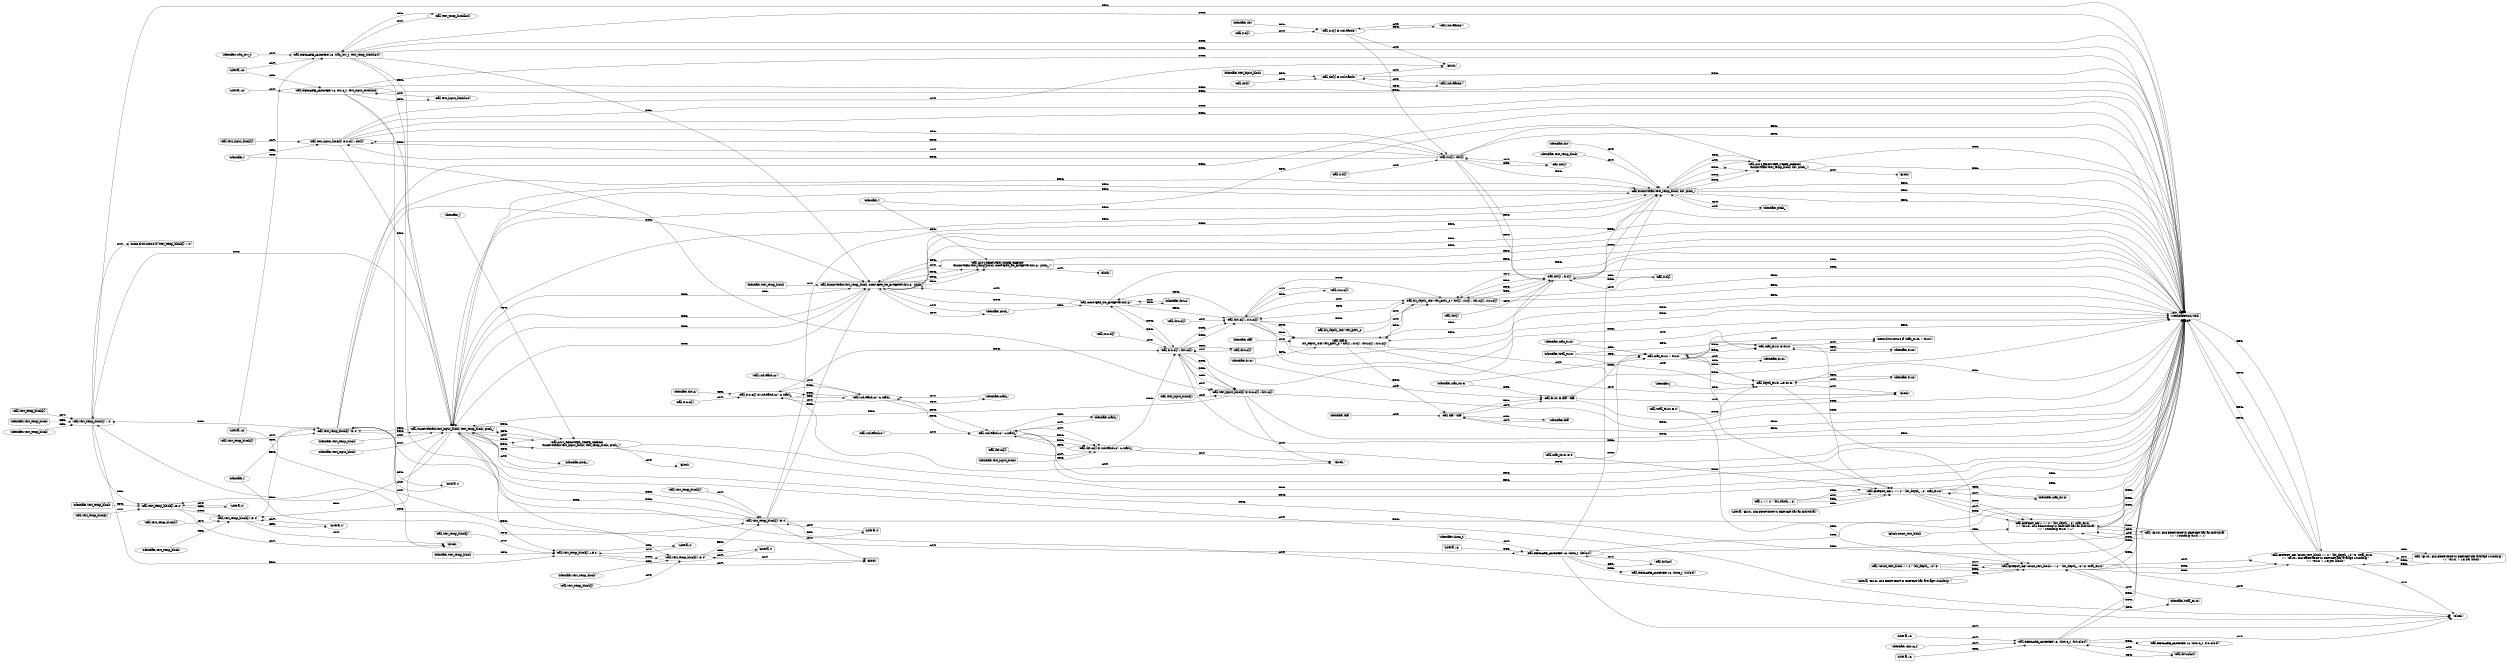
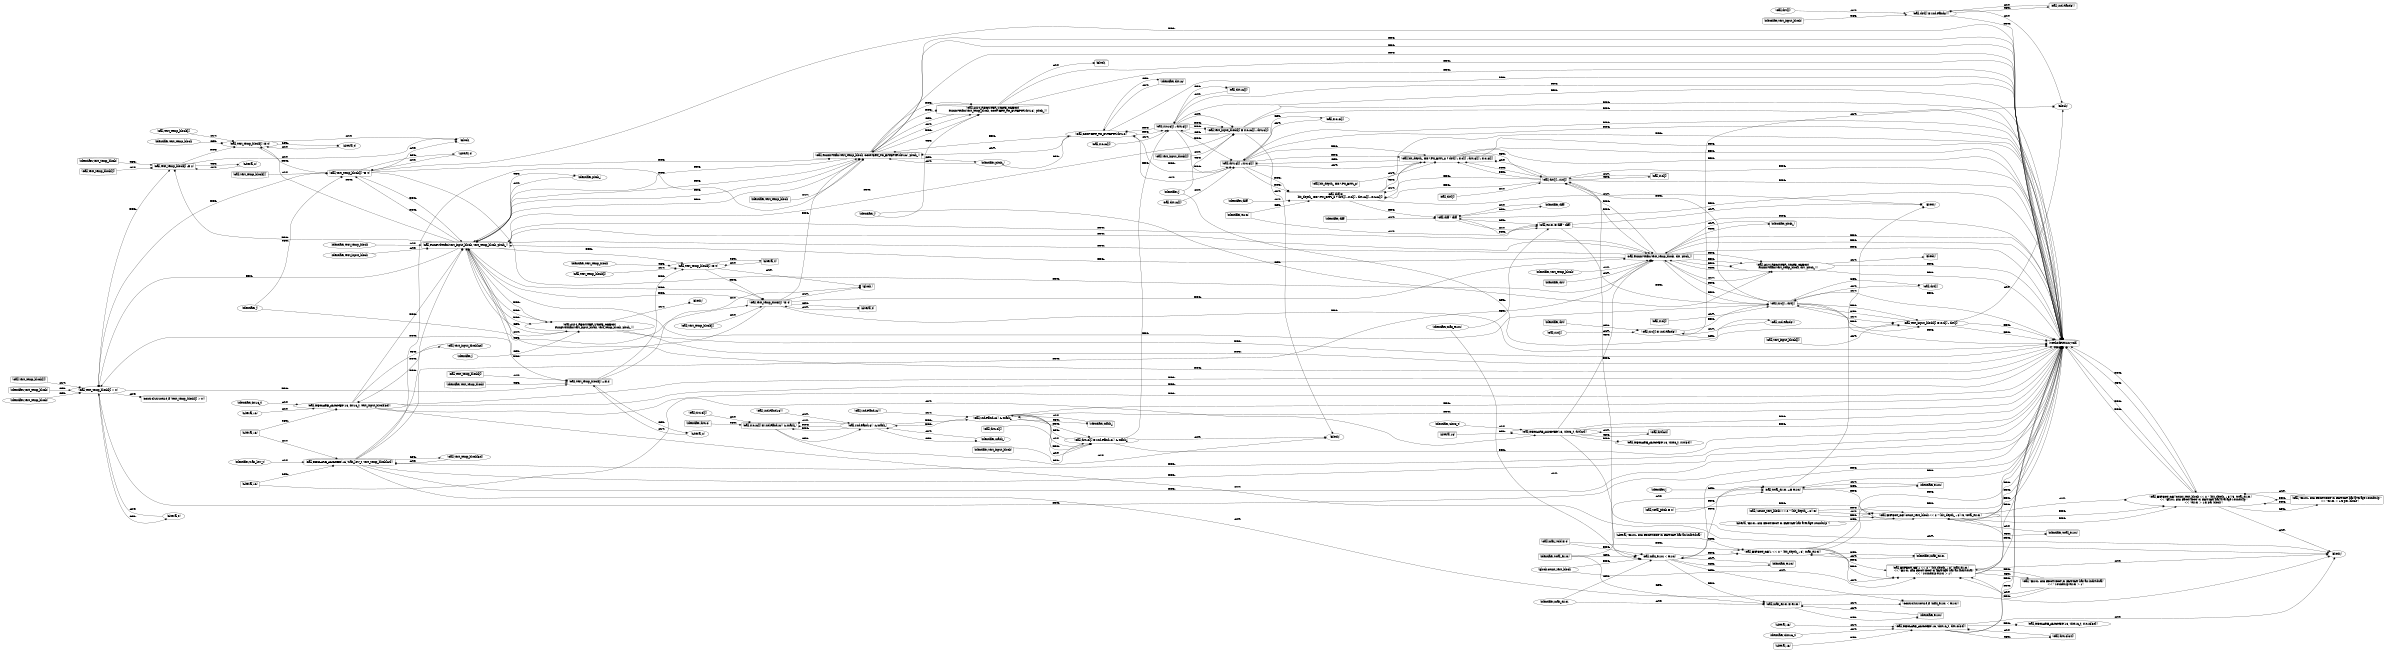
(401, 94) -> (414, 359)
none -> (1499, 222)
(415, 276) -> (1109, 335)
(1611, 279) -> (1607, 335)
(1177, 292) -> (1172, 178)
none -> (1709, 295)
(1721, 346) -> (1606, 563)
(962, 351) -> none
none -> (985, 361)
(1775, 383) -> (1783, 490)
(766, 395) -> (770, 426)
none -> (250, 403)
(1663, 409) -> (1659, 510)
(1831, 417) -> none
(92, 422) -> (98, 390)
(1559, 455) -> (1555, 542)
(1775, 502) -> none
none -> (174, 516)
(1452, 537) -> (1447, 424)
(1663, 562) -> (1659, 432)
